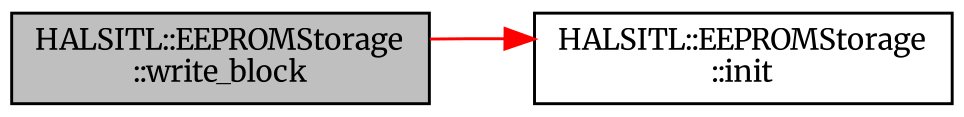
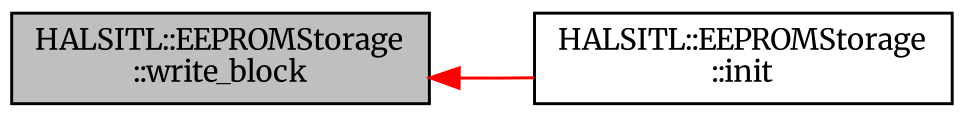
(467, 39) -> (497, 78)
